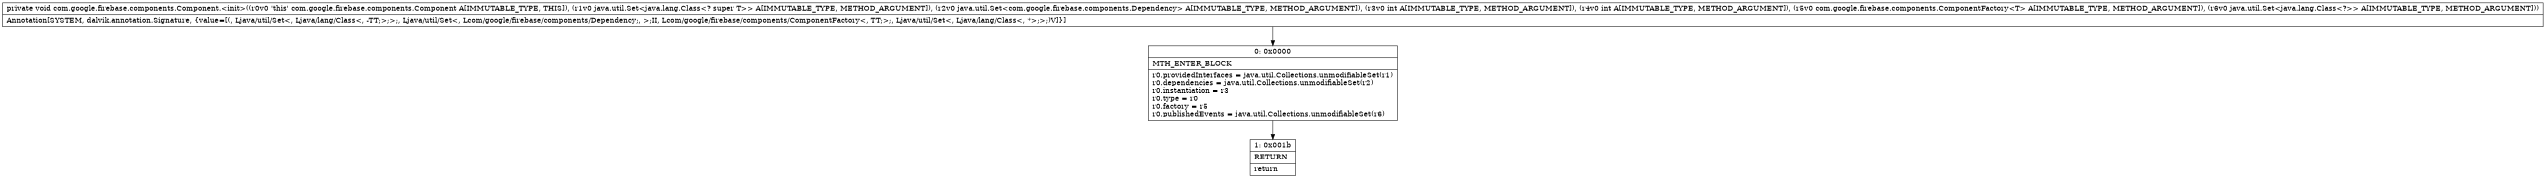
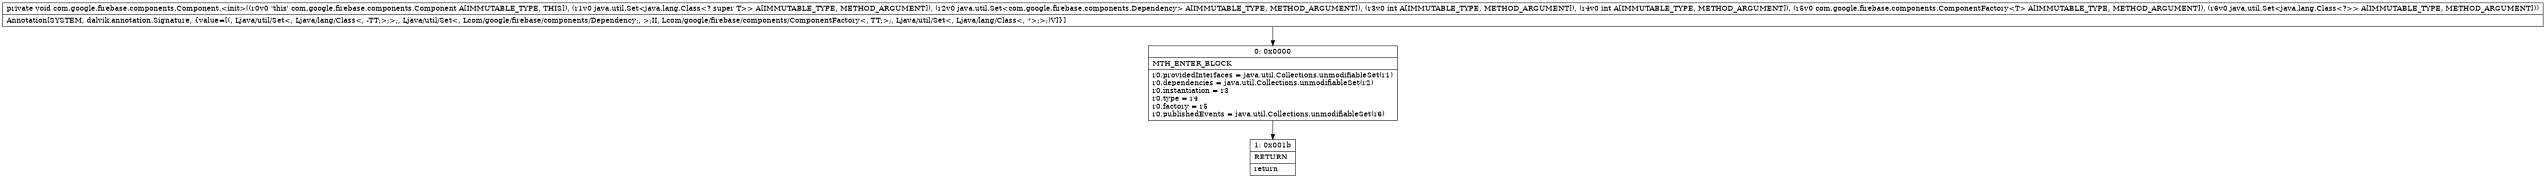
(1175, 99) -> (1175, 99)
